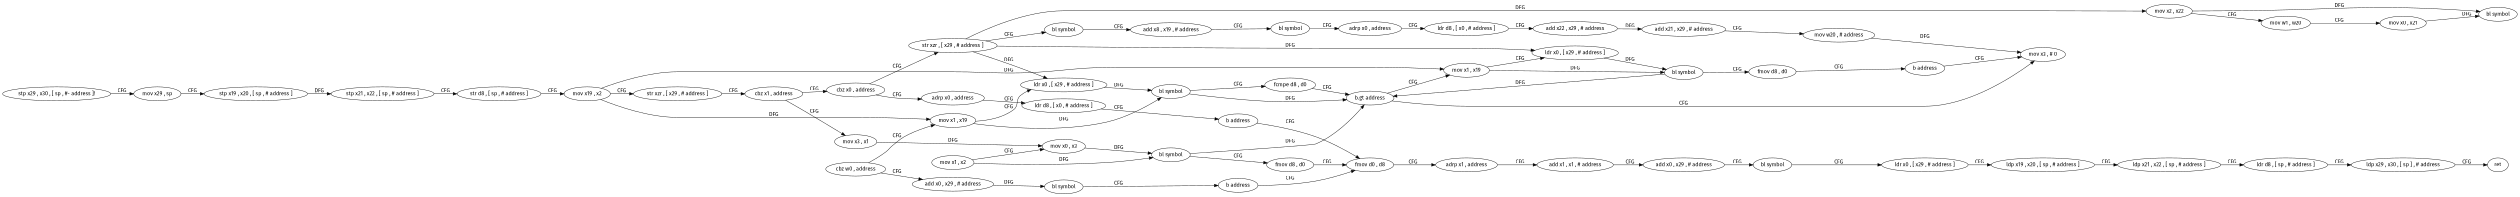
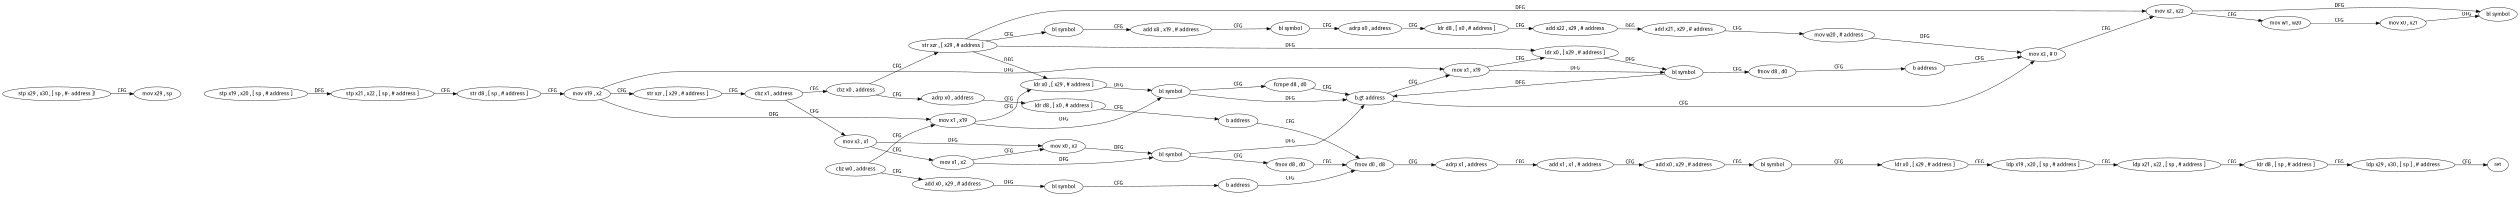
none -> (2104, 33)
(191, 94) -> none
none -> (900, 154)
